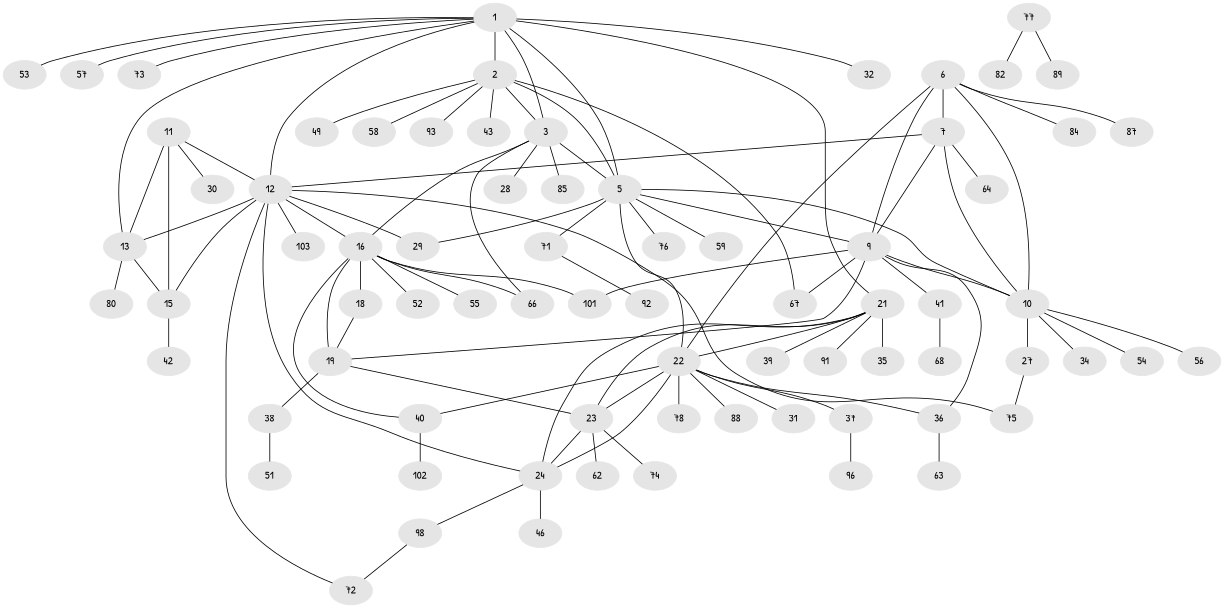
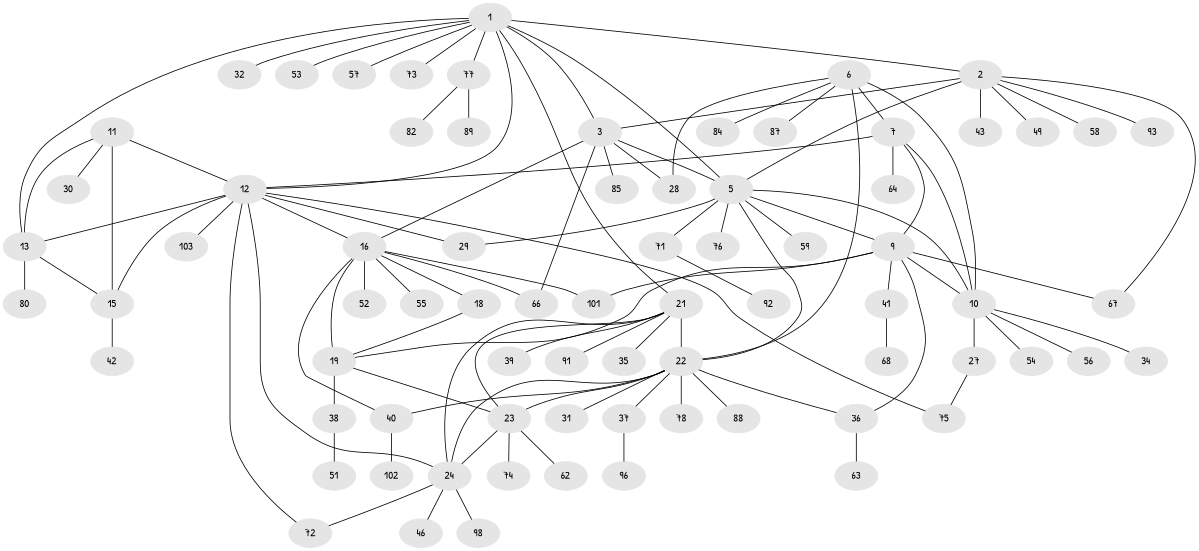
none -> (480, 46)
(897, 158) -> (727, 99)
(386, 562) -> (381, 506)
